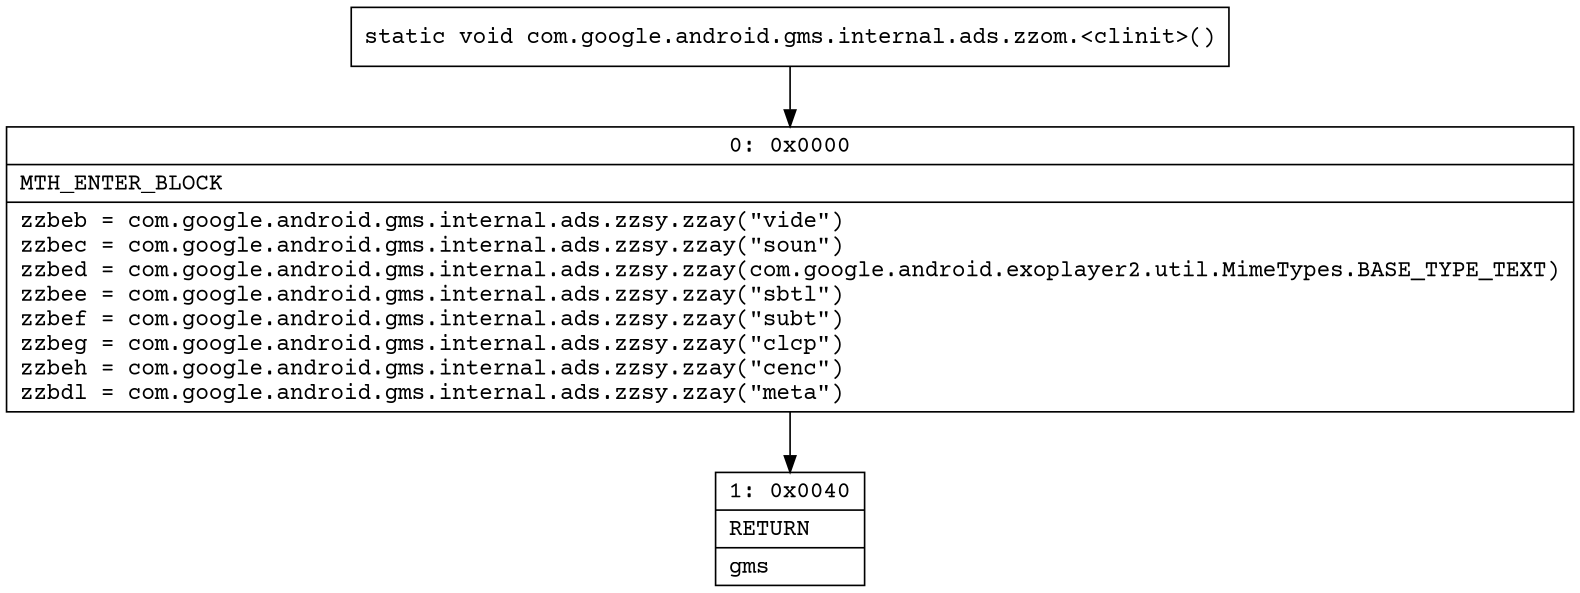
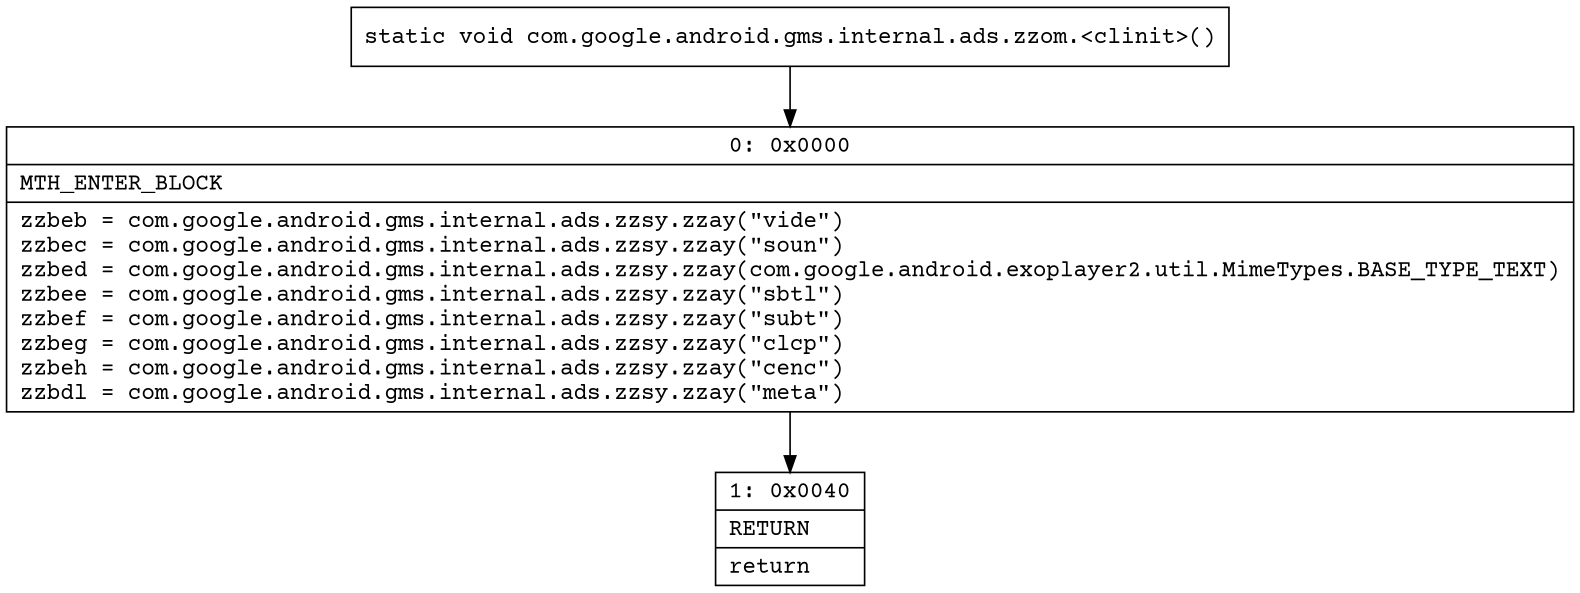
(749, 566) -> (770, 566)
